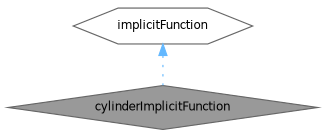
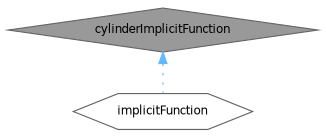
(163, 70) -> (163, 78)
